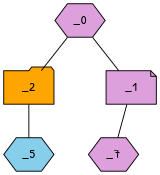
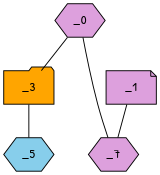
(106, 54) -> (94, 88)
(29, 87) -> (29, 87)
